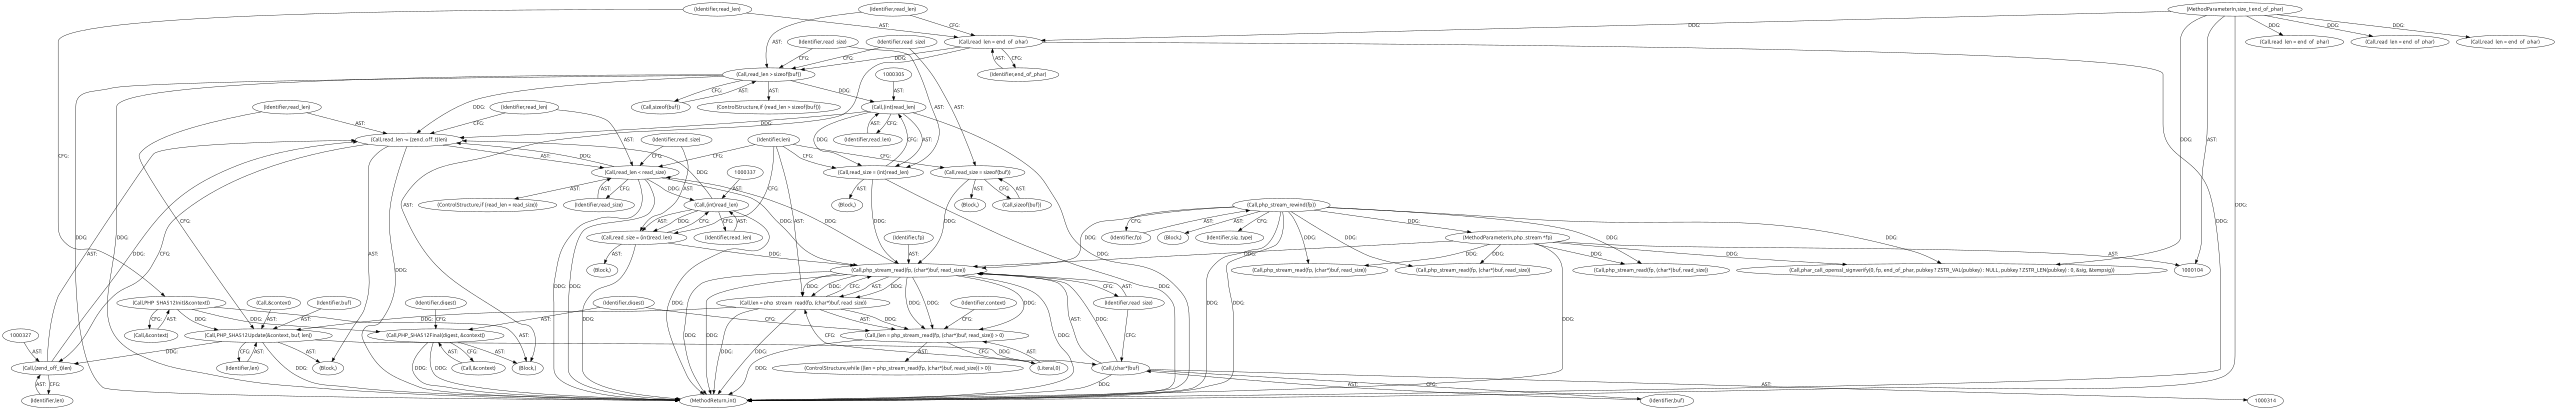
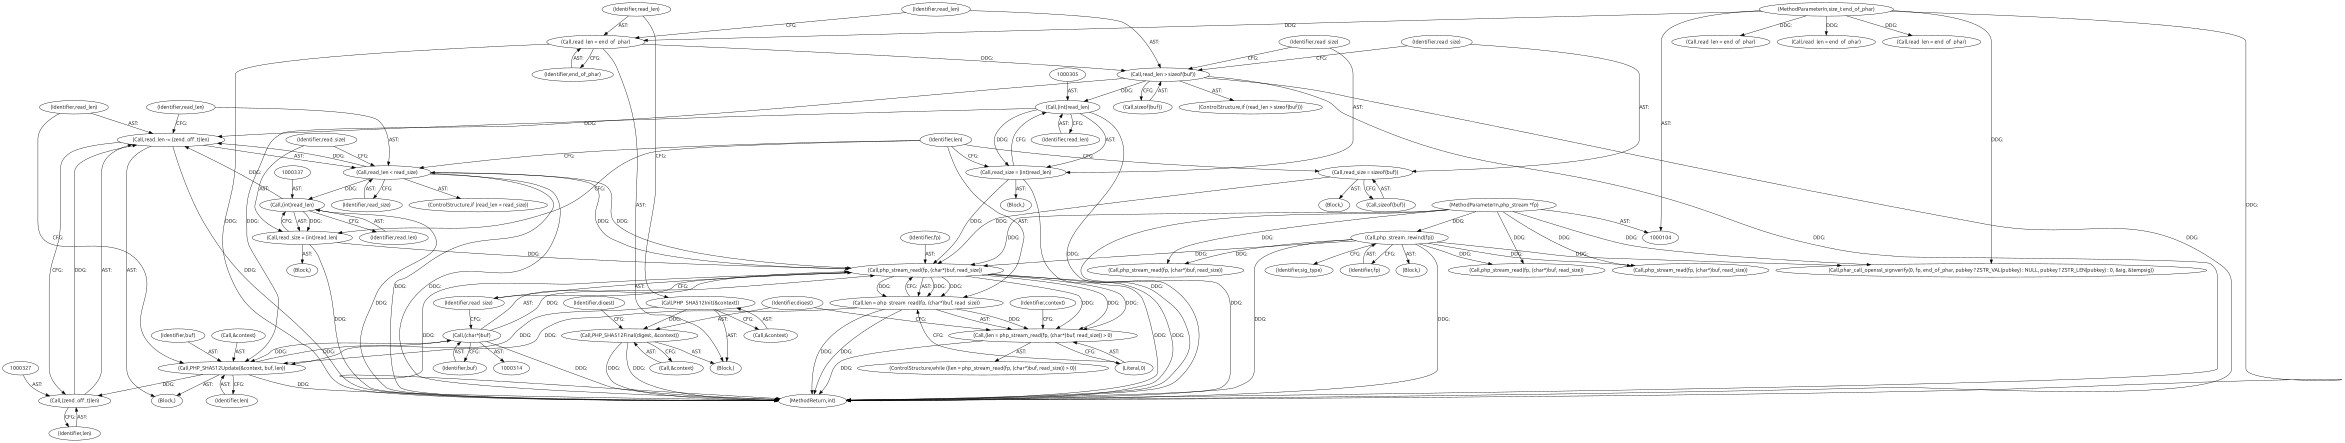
(567, 86) -> (686, 116)
(1391, 221) -> (1448, 221)
none -> (351, 343)
